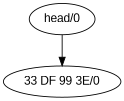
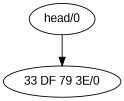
(62, 82) -> (62, 82)
